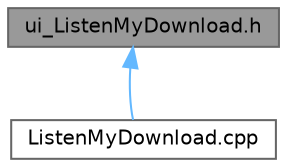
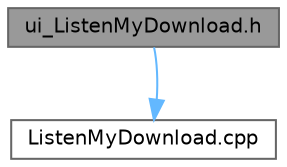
(130, 94) -> (157, 73)
